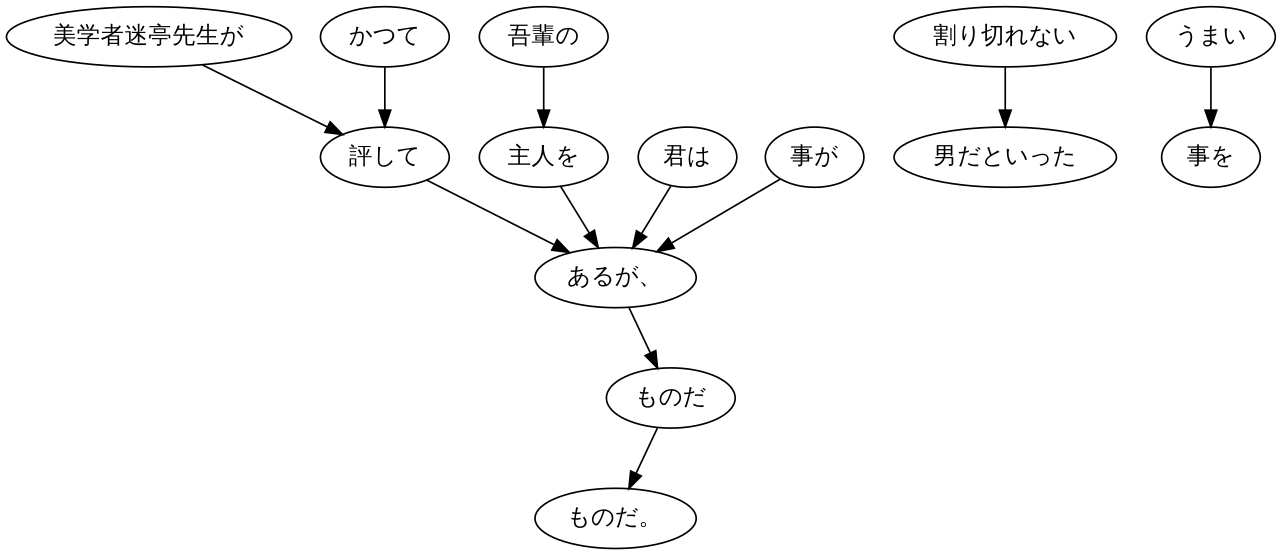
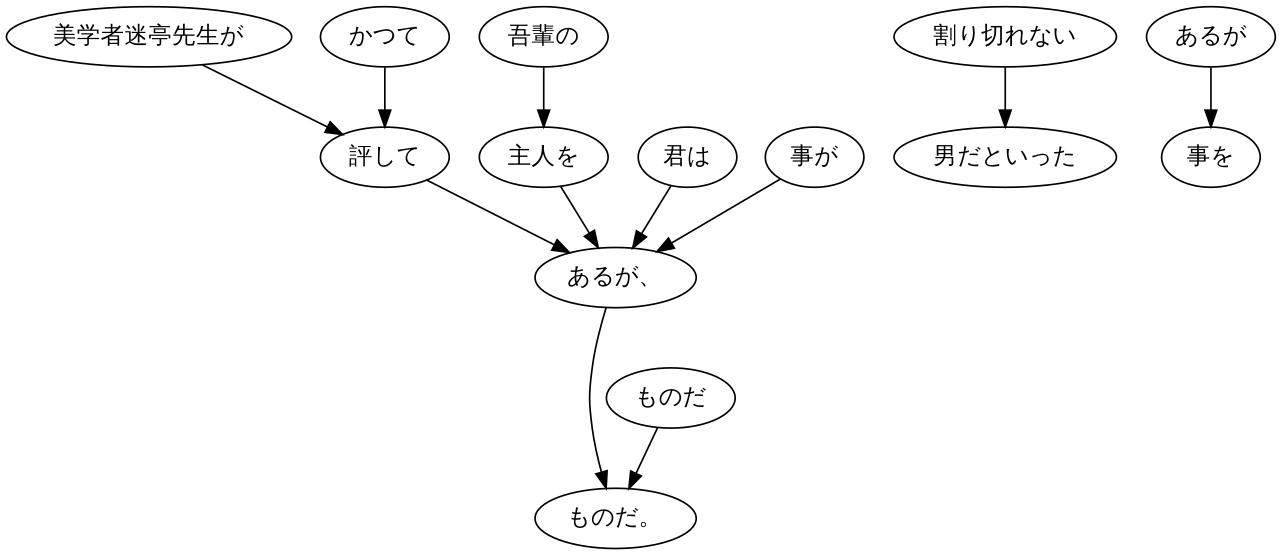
(1211, 37) -> (1211, 37)
(640, 330) -> (590, 390)
